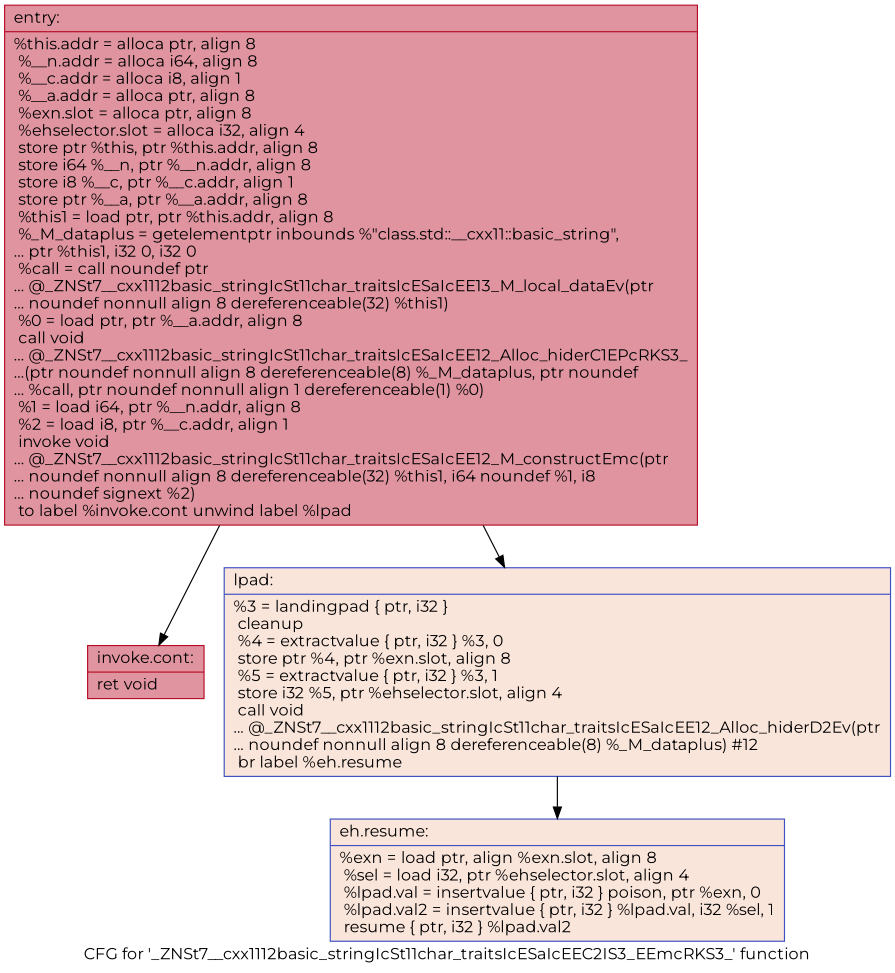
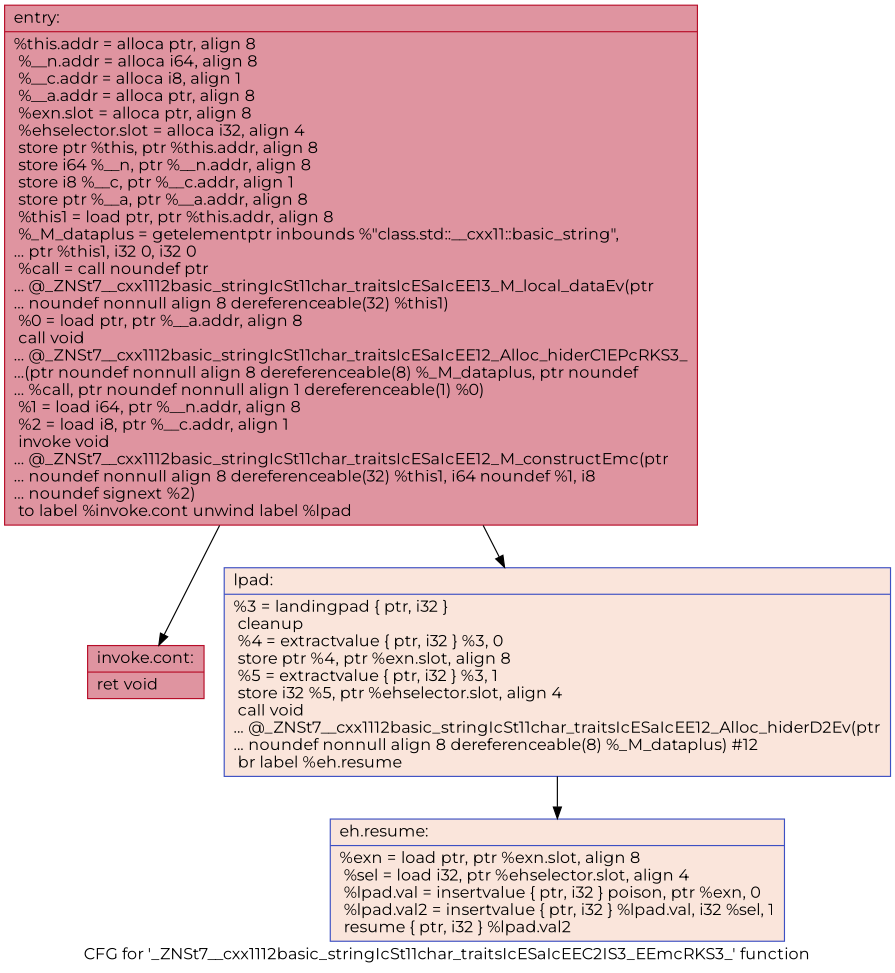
(499, 858) -> (491, 858)
